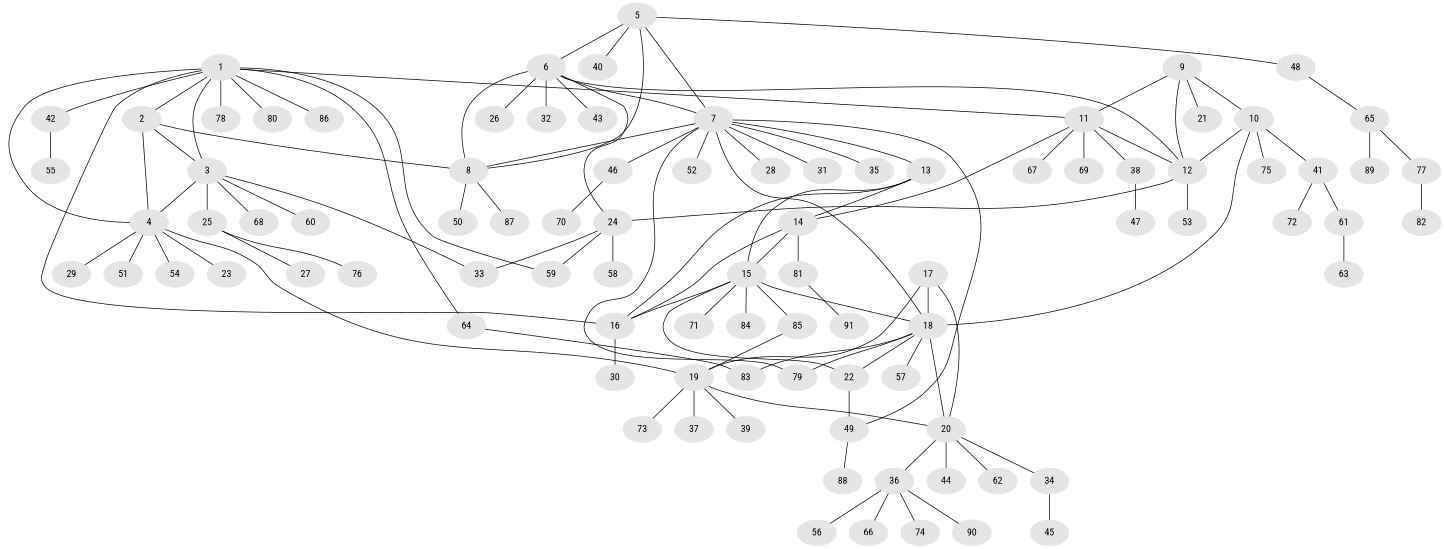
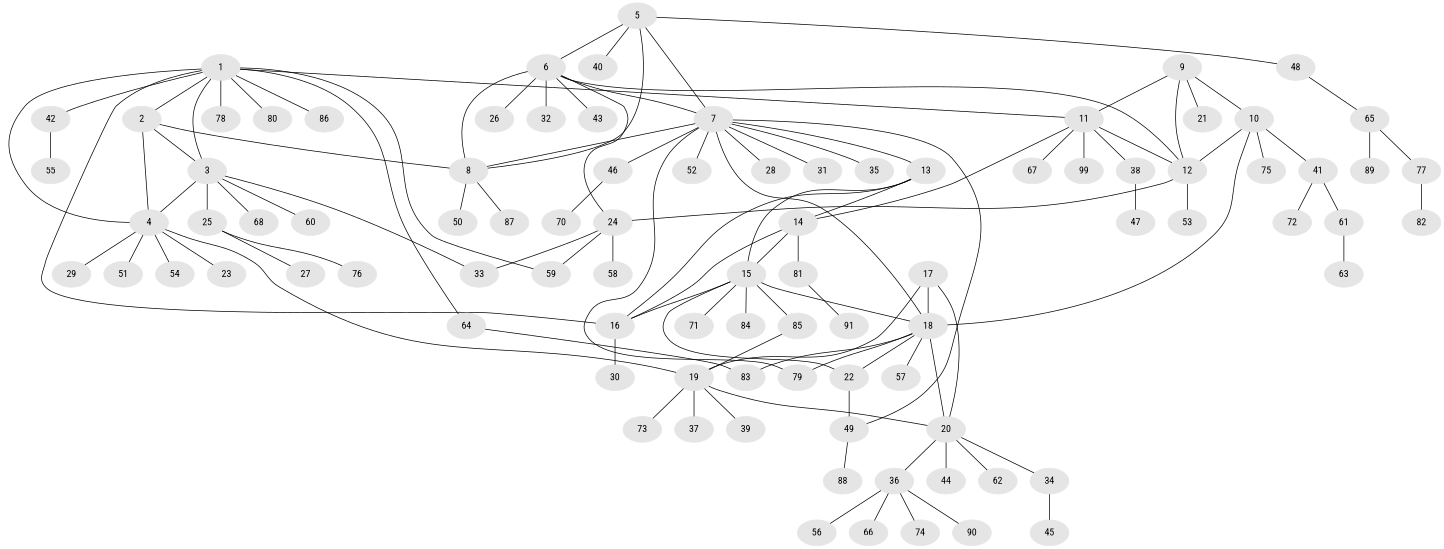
(1084, 171) -> (1084, 171)
